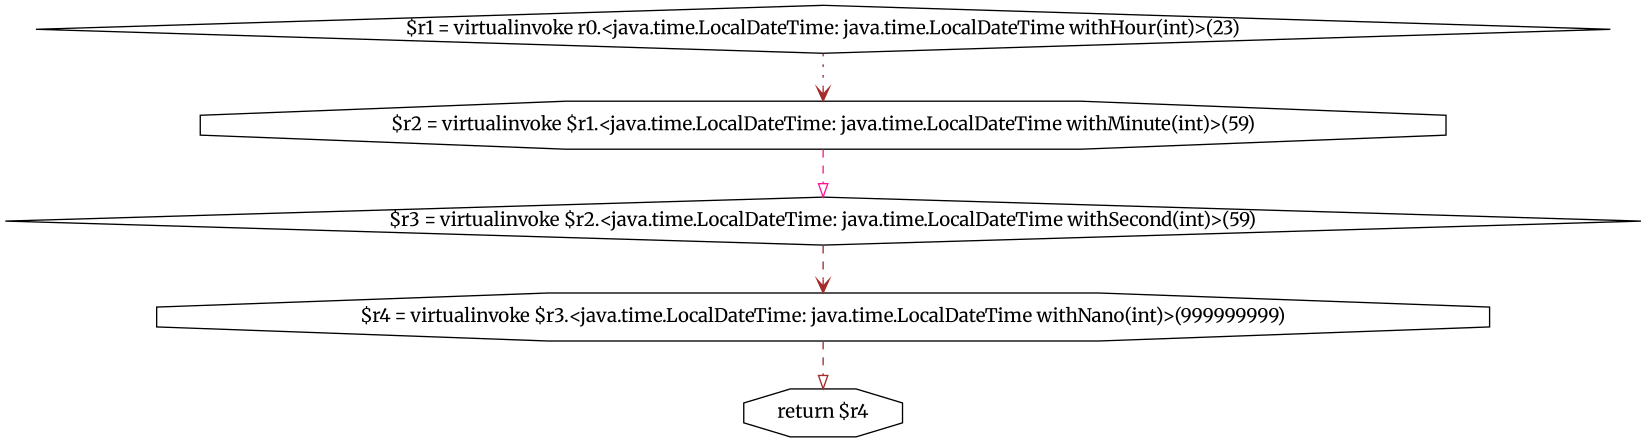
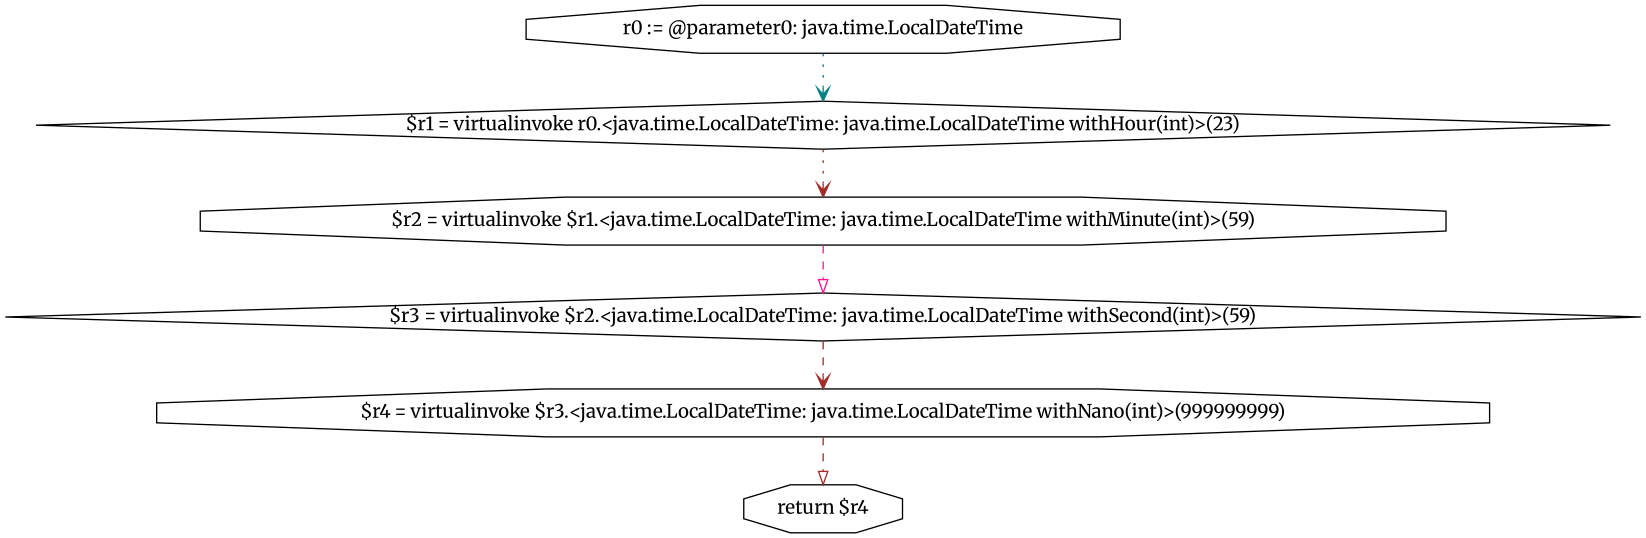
none -> (823, 29)
